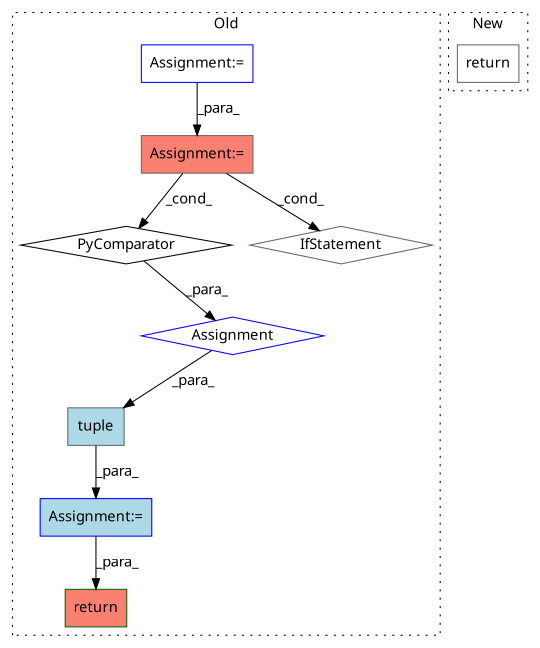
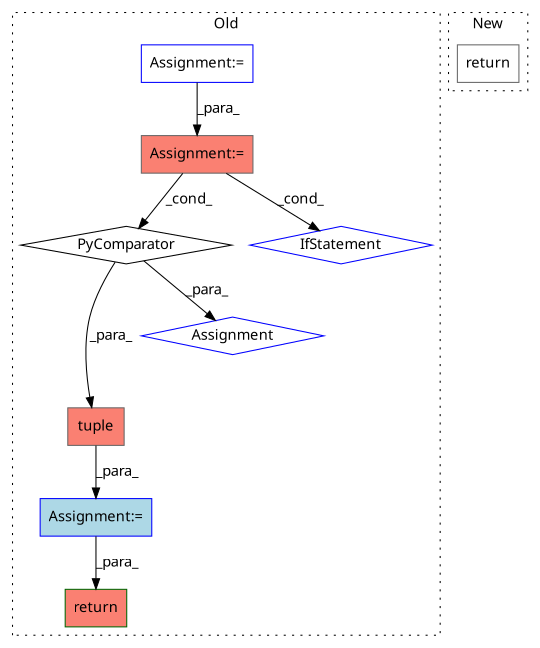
(341, 245) -> (341, 245)
(172, 376) -> (88, 327)
(96, 427) -> (96, 427)
